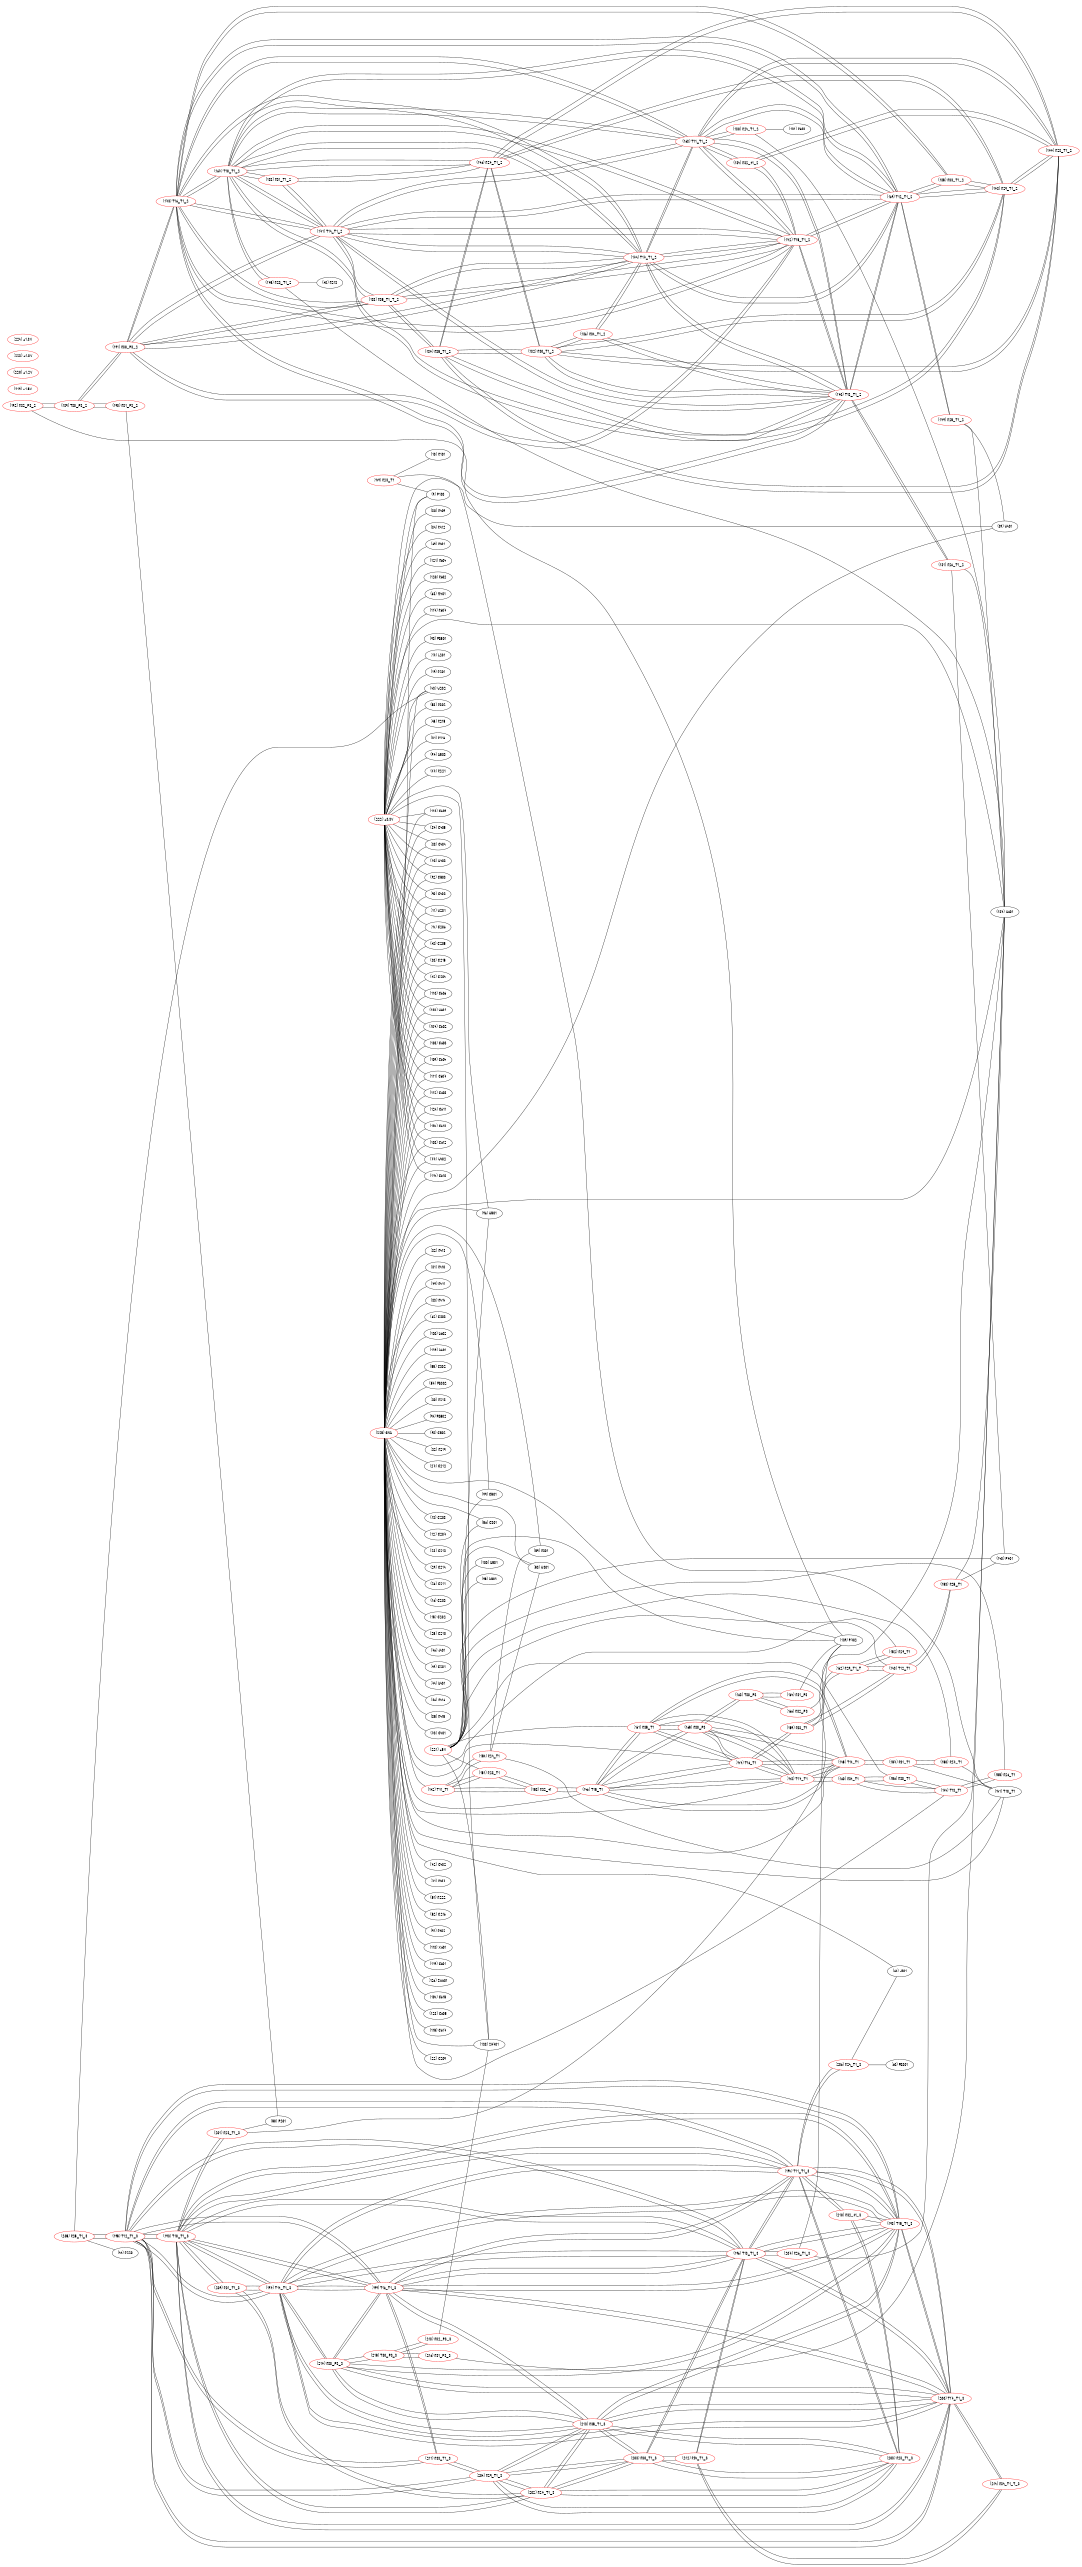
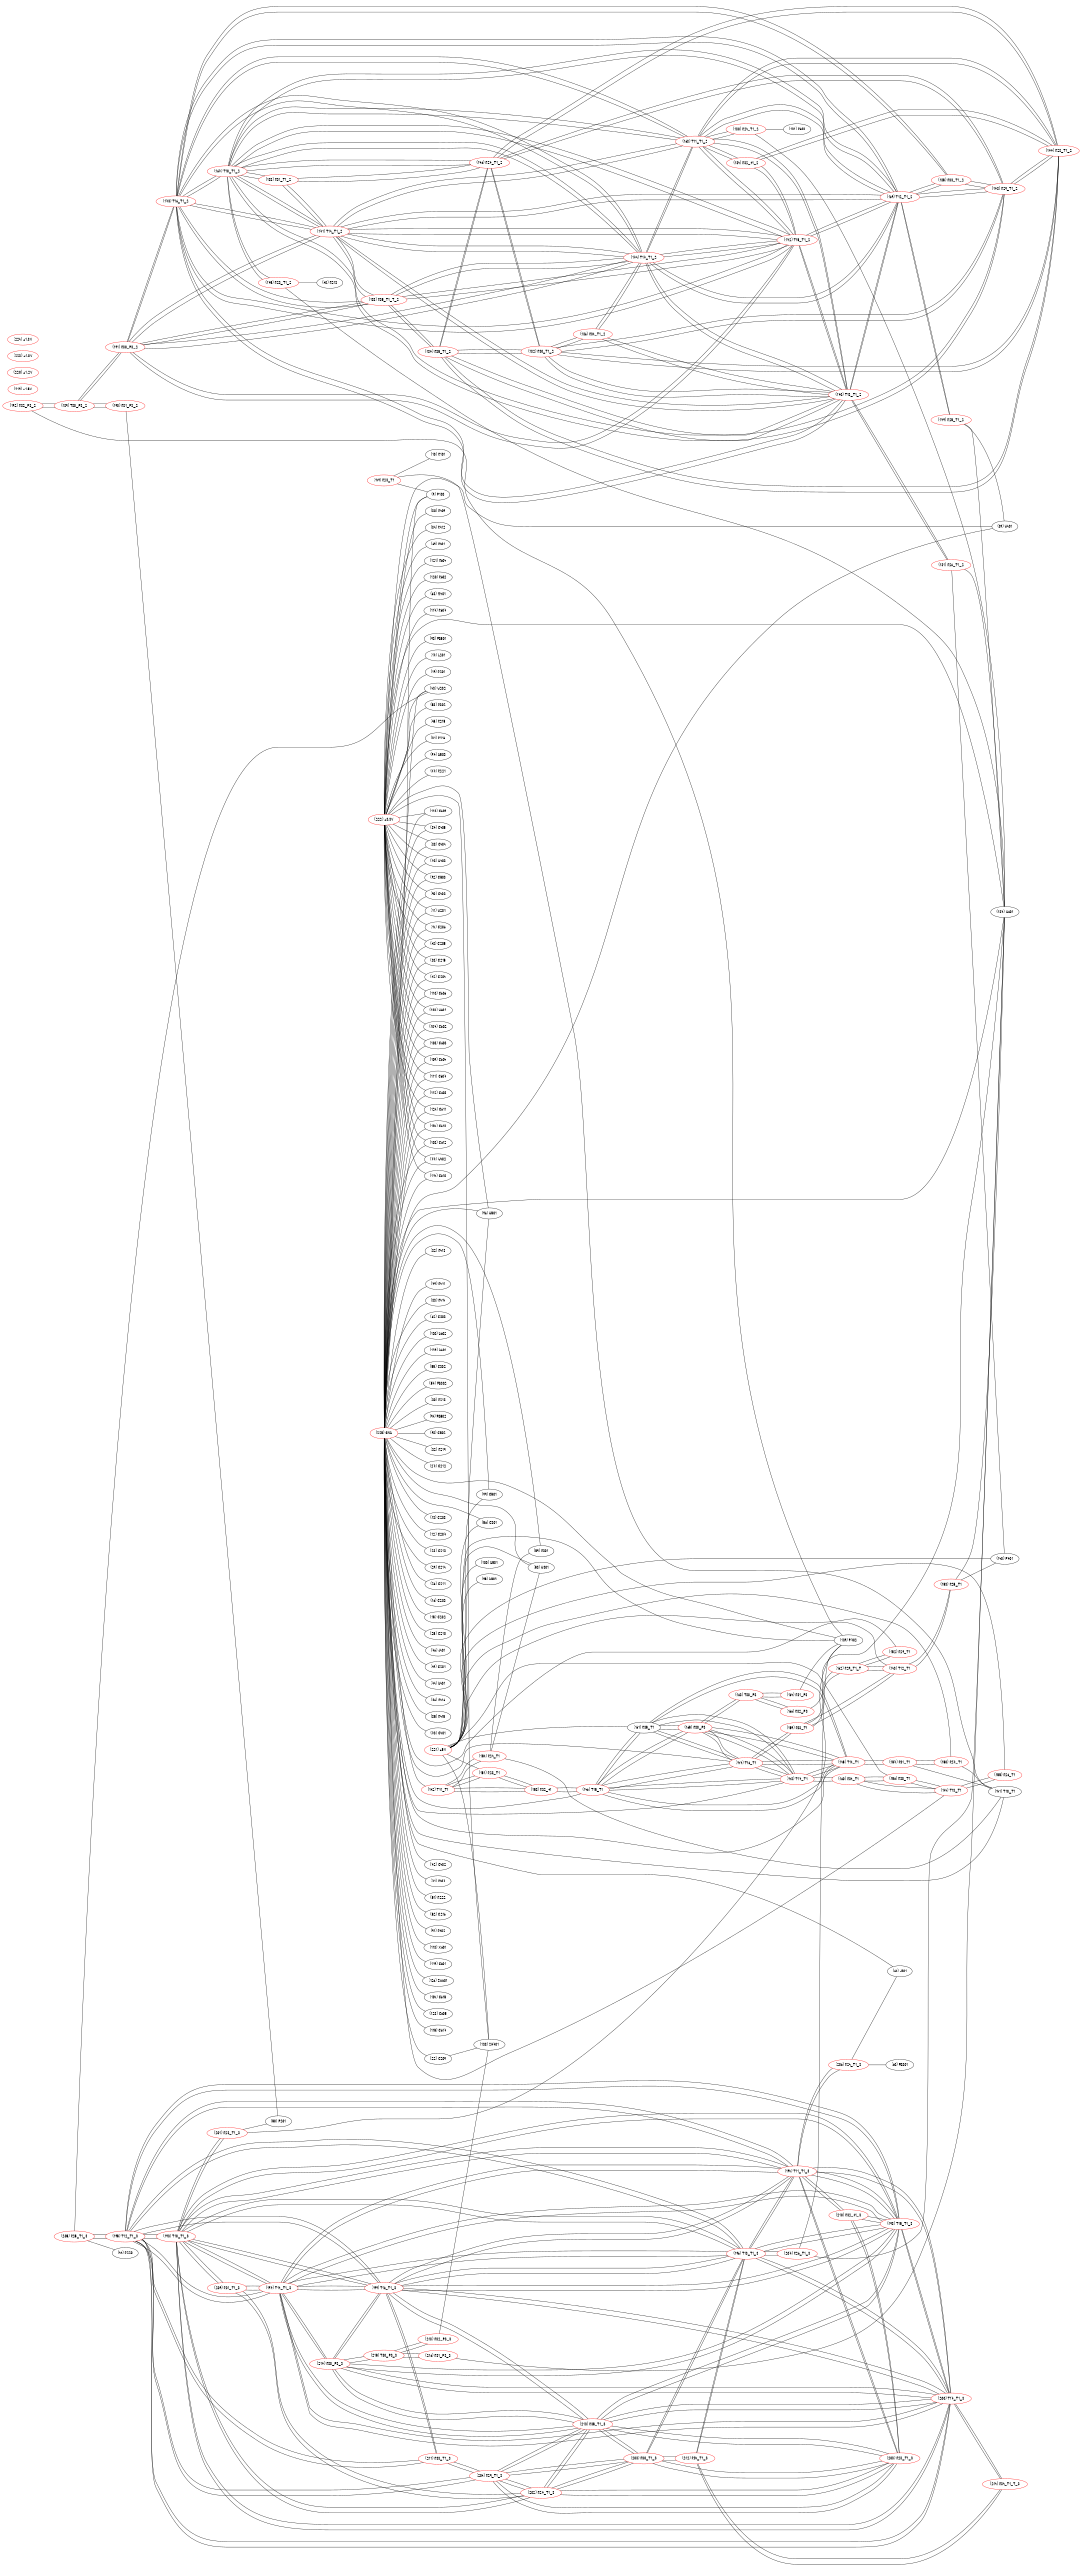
(438, 1267) -> none
(644, 1728) -> (644, 1728)
(394, 1768) -> (463, 2052)
